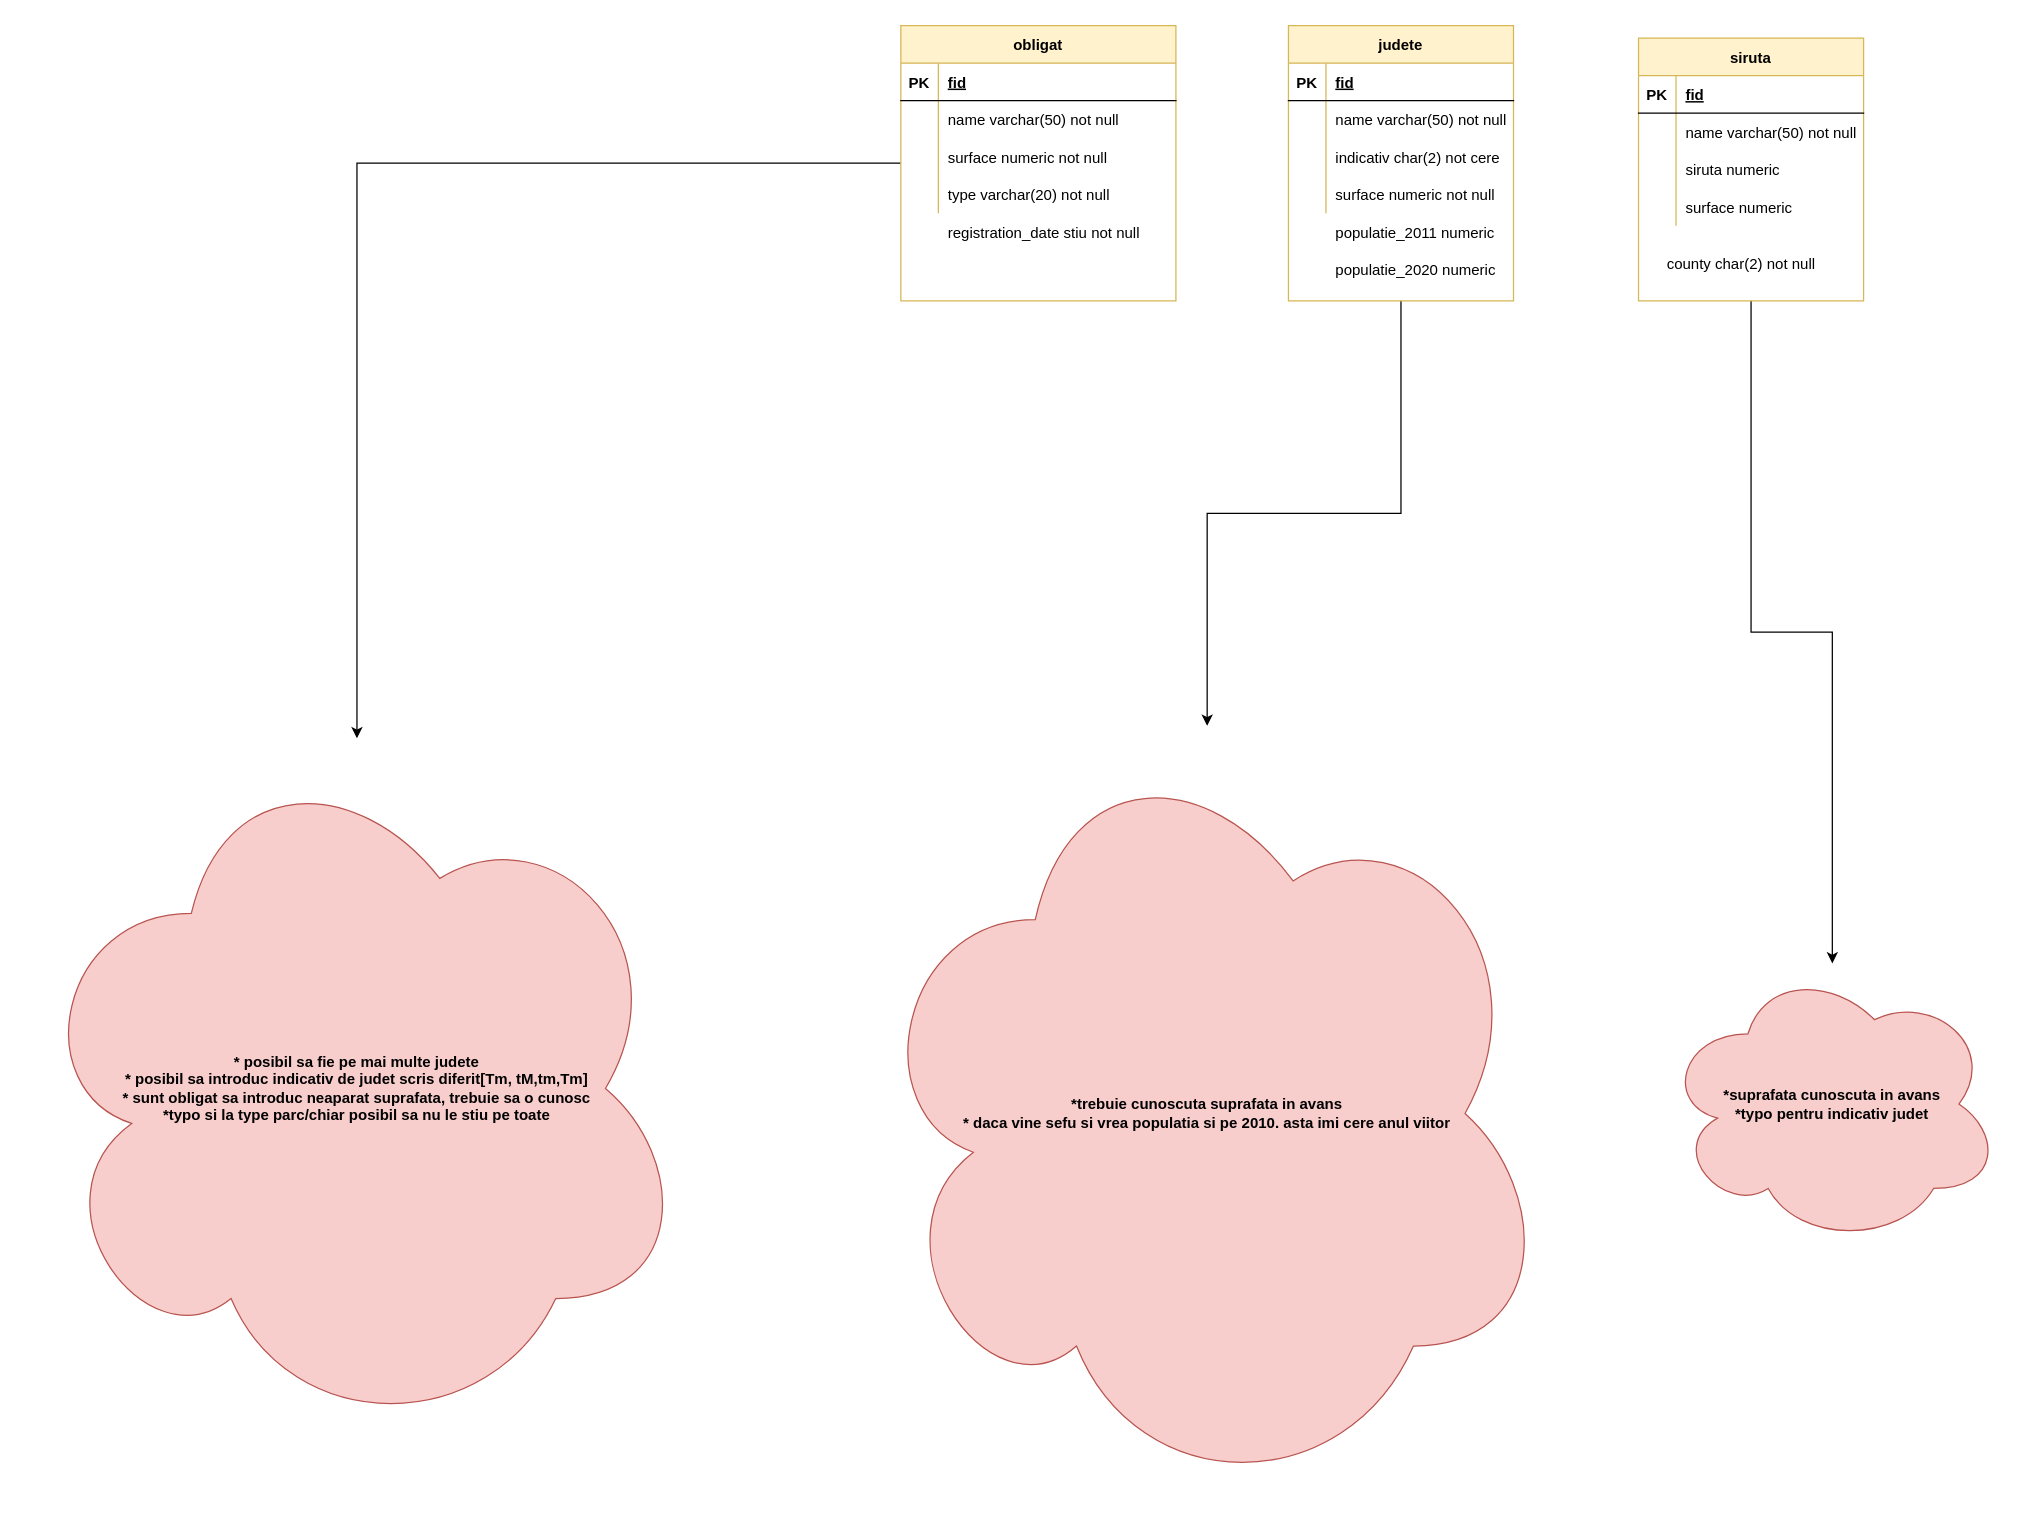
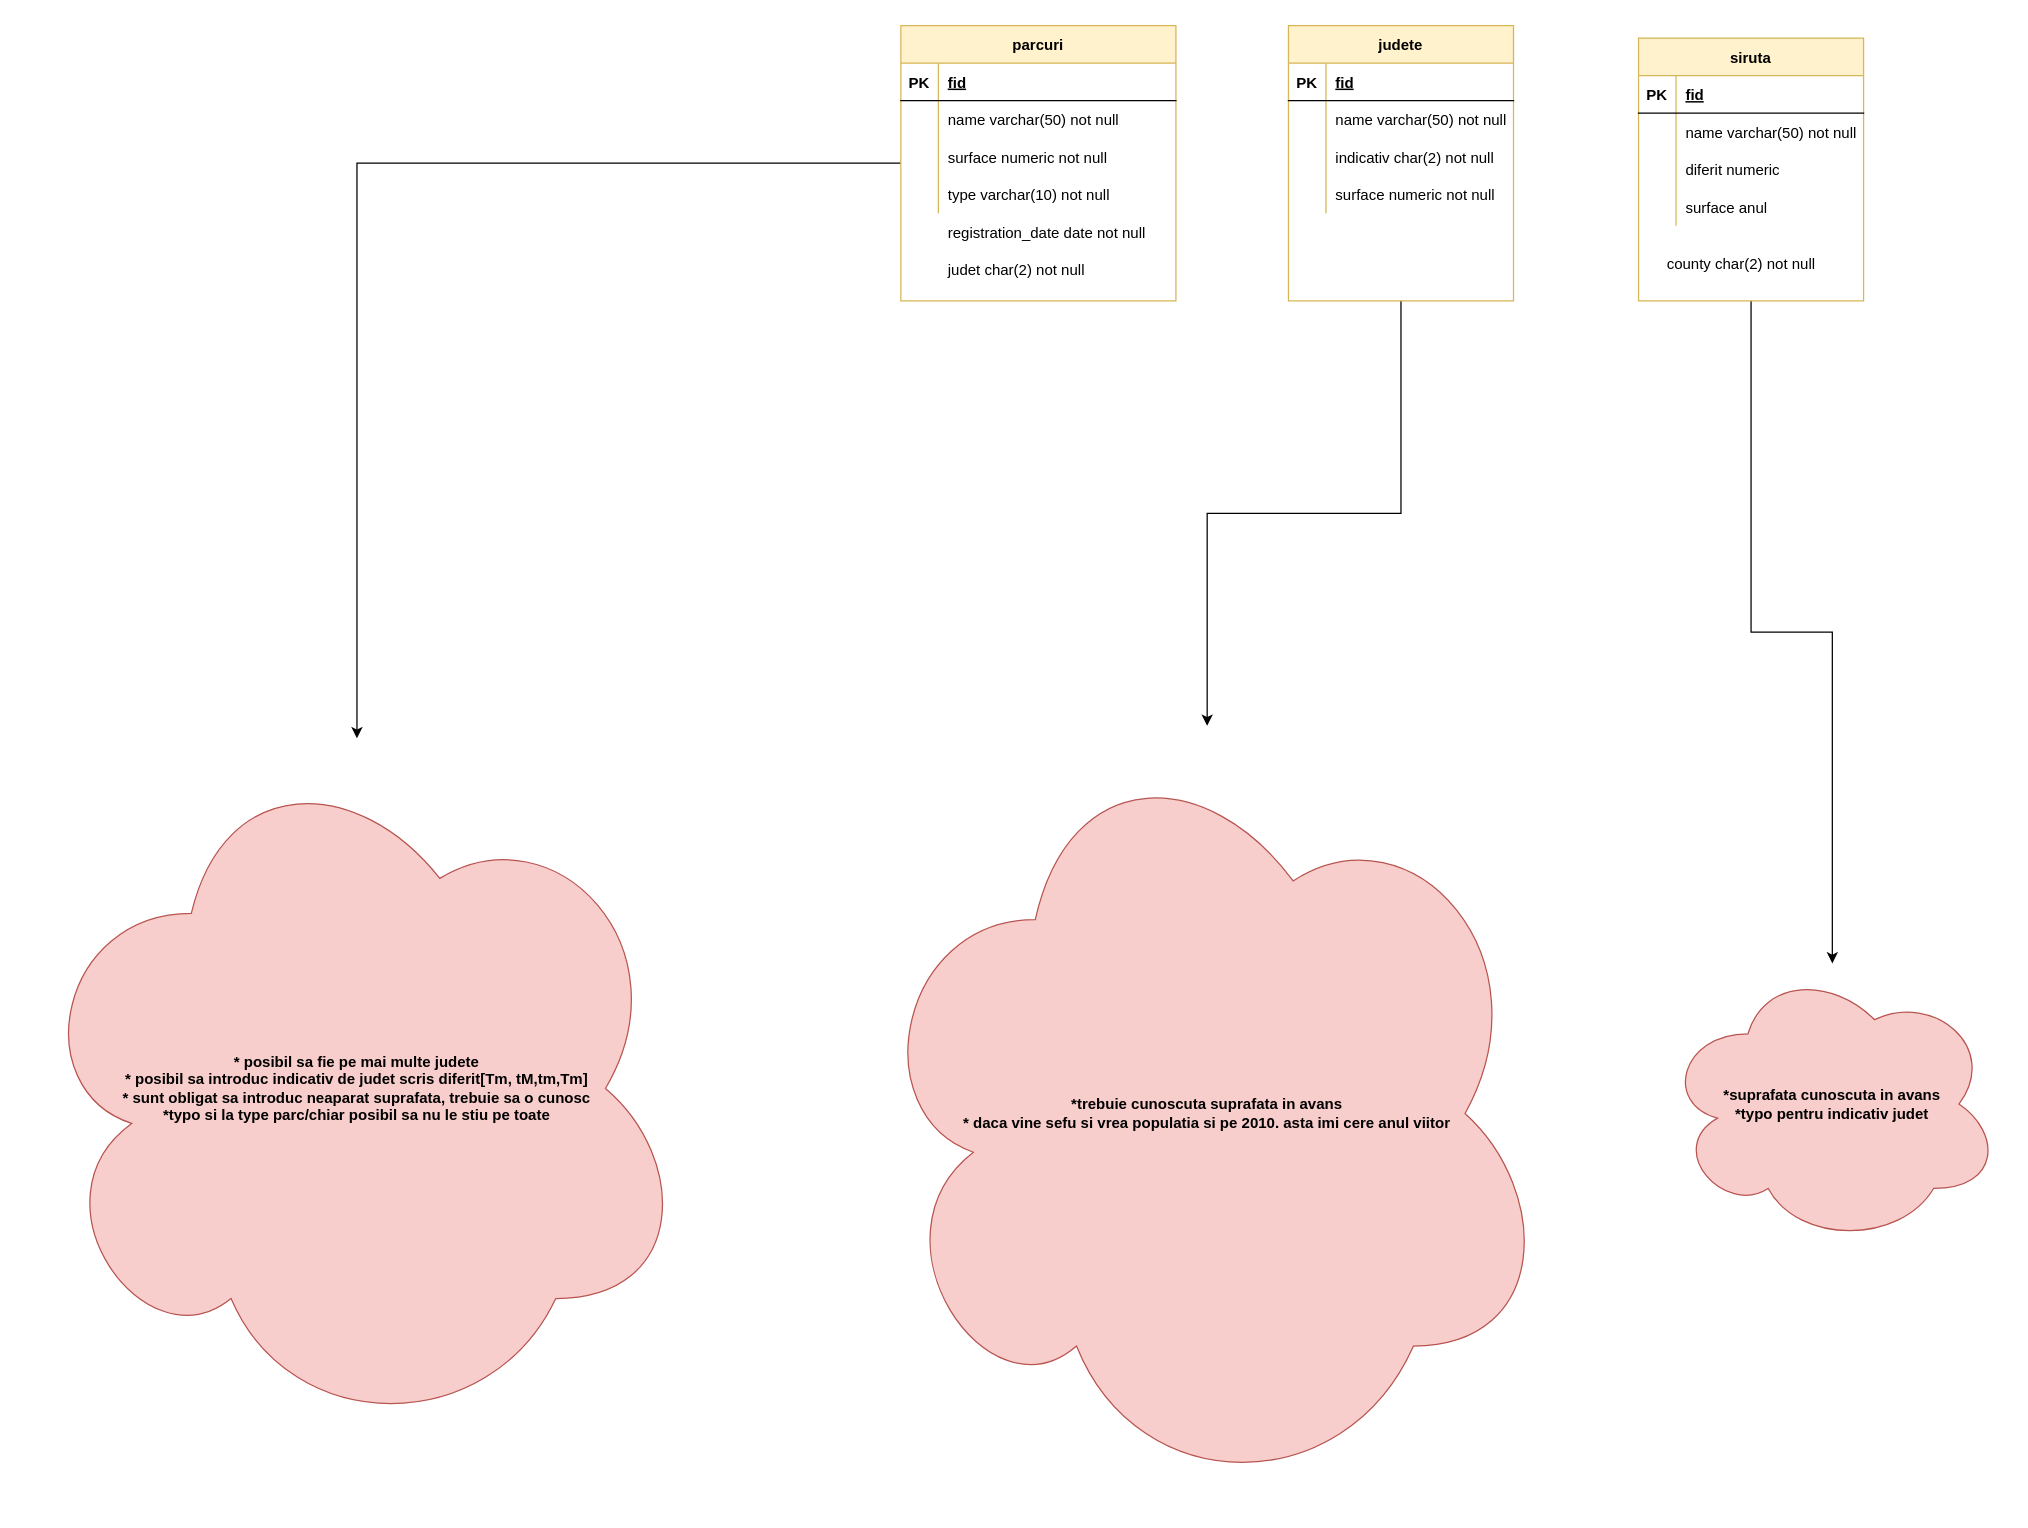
(1038, 45) -> (1038, 45)
(1433, 158) -> (1429, 158)
(1738, 170) -> (1740, 170)
(1043, 195) -> (1043, 195)
(1744, 208) -> (1732, 208)
(1419, 232) -> none
(1062, 233) -> (1064, 233)
none -> (1057, 269)
(1419, 269) -> none
